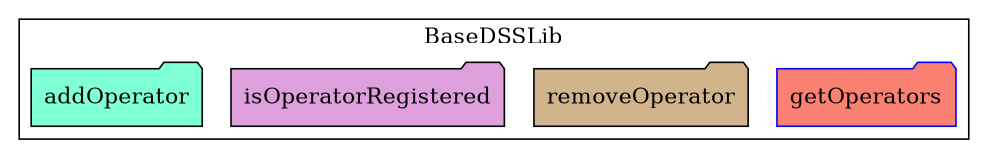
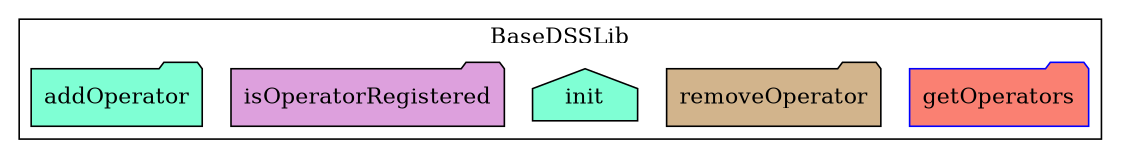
none -> (585, 98)
